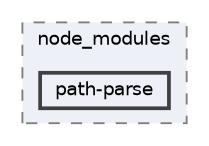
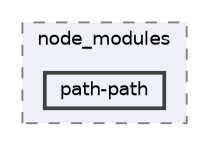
(105, 91) -> (105, 91)
